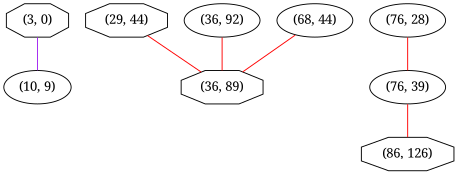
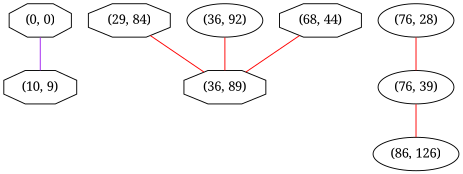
(37, 20) -> (40, 20)
(127, 20) -> (129, 20)
(315, 20) -> (320, 20)
(37, 87) -> (40, 87)
(408, 154) -> (416, 154)
